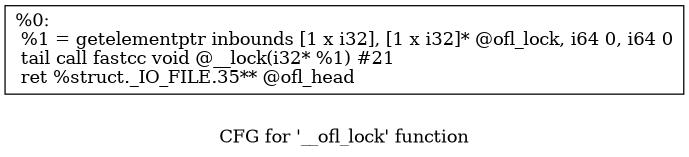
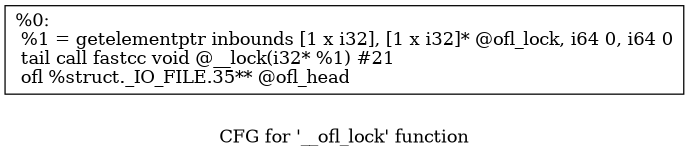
(185, 78) -> (183, 78)
